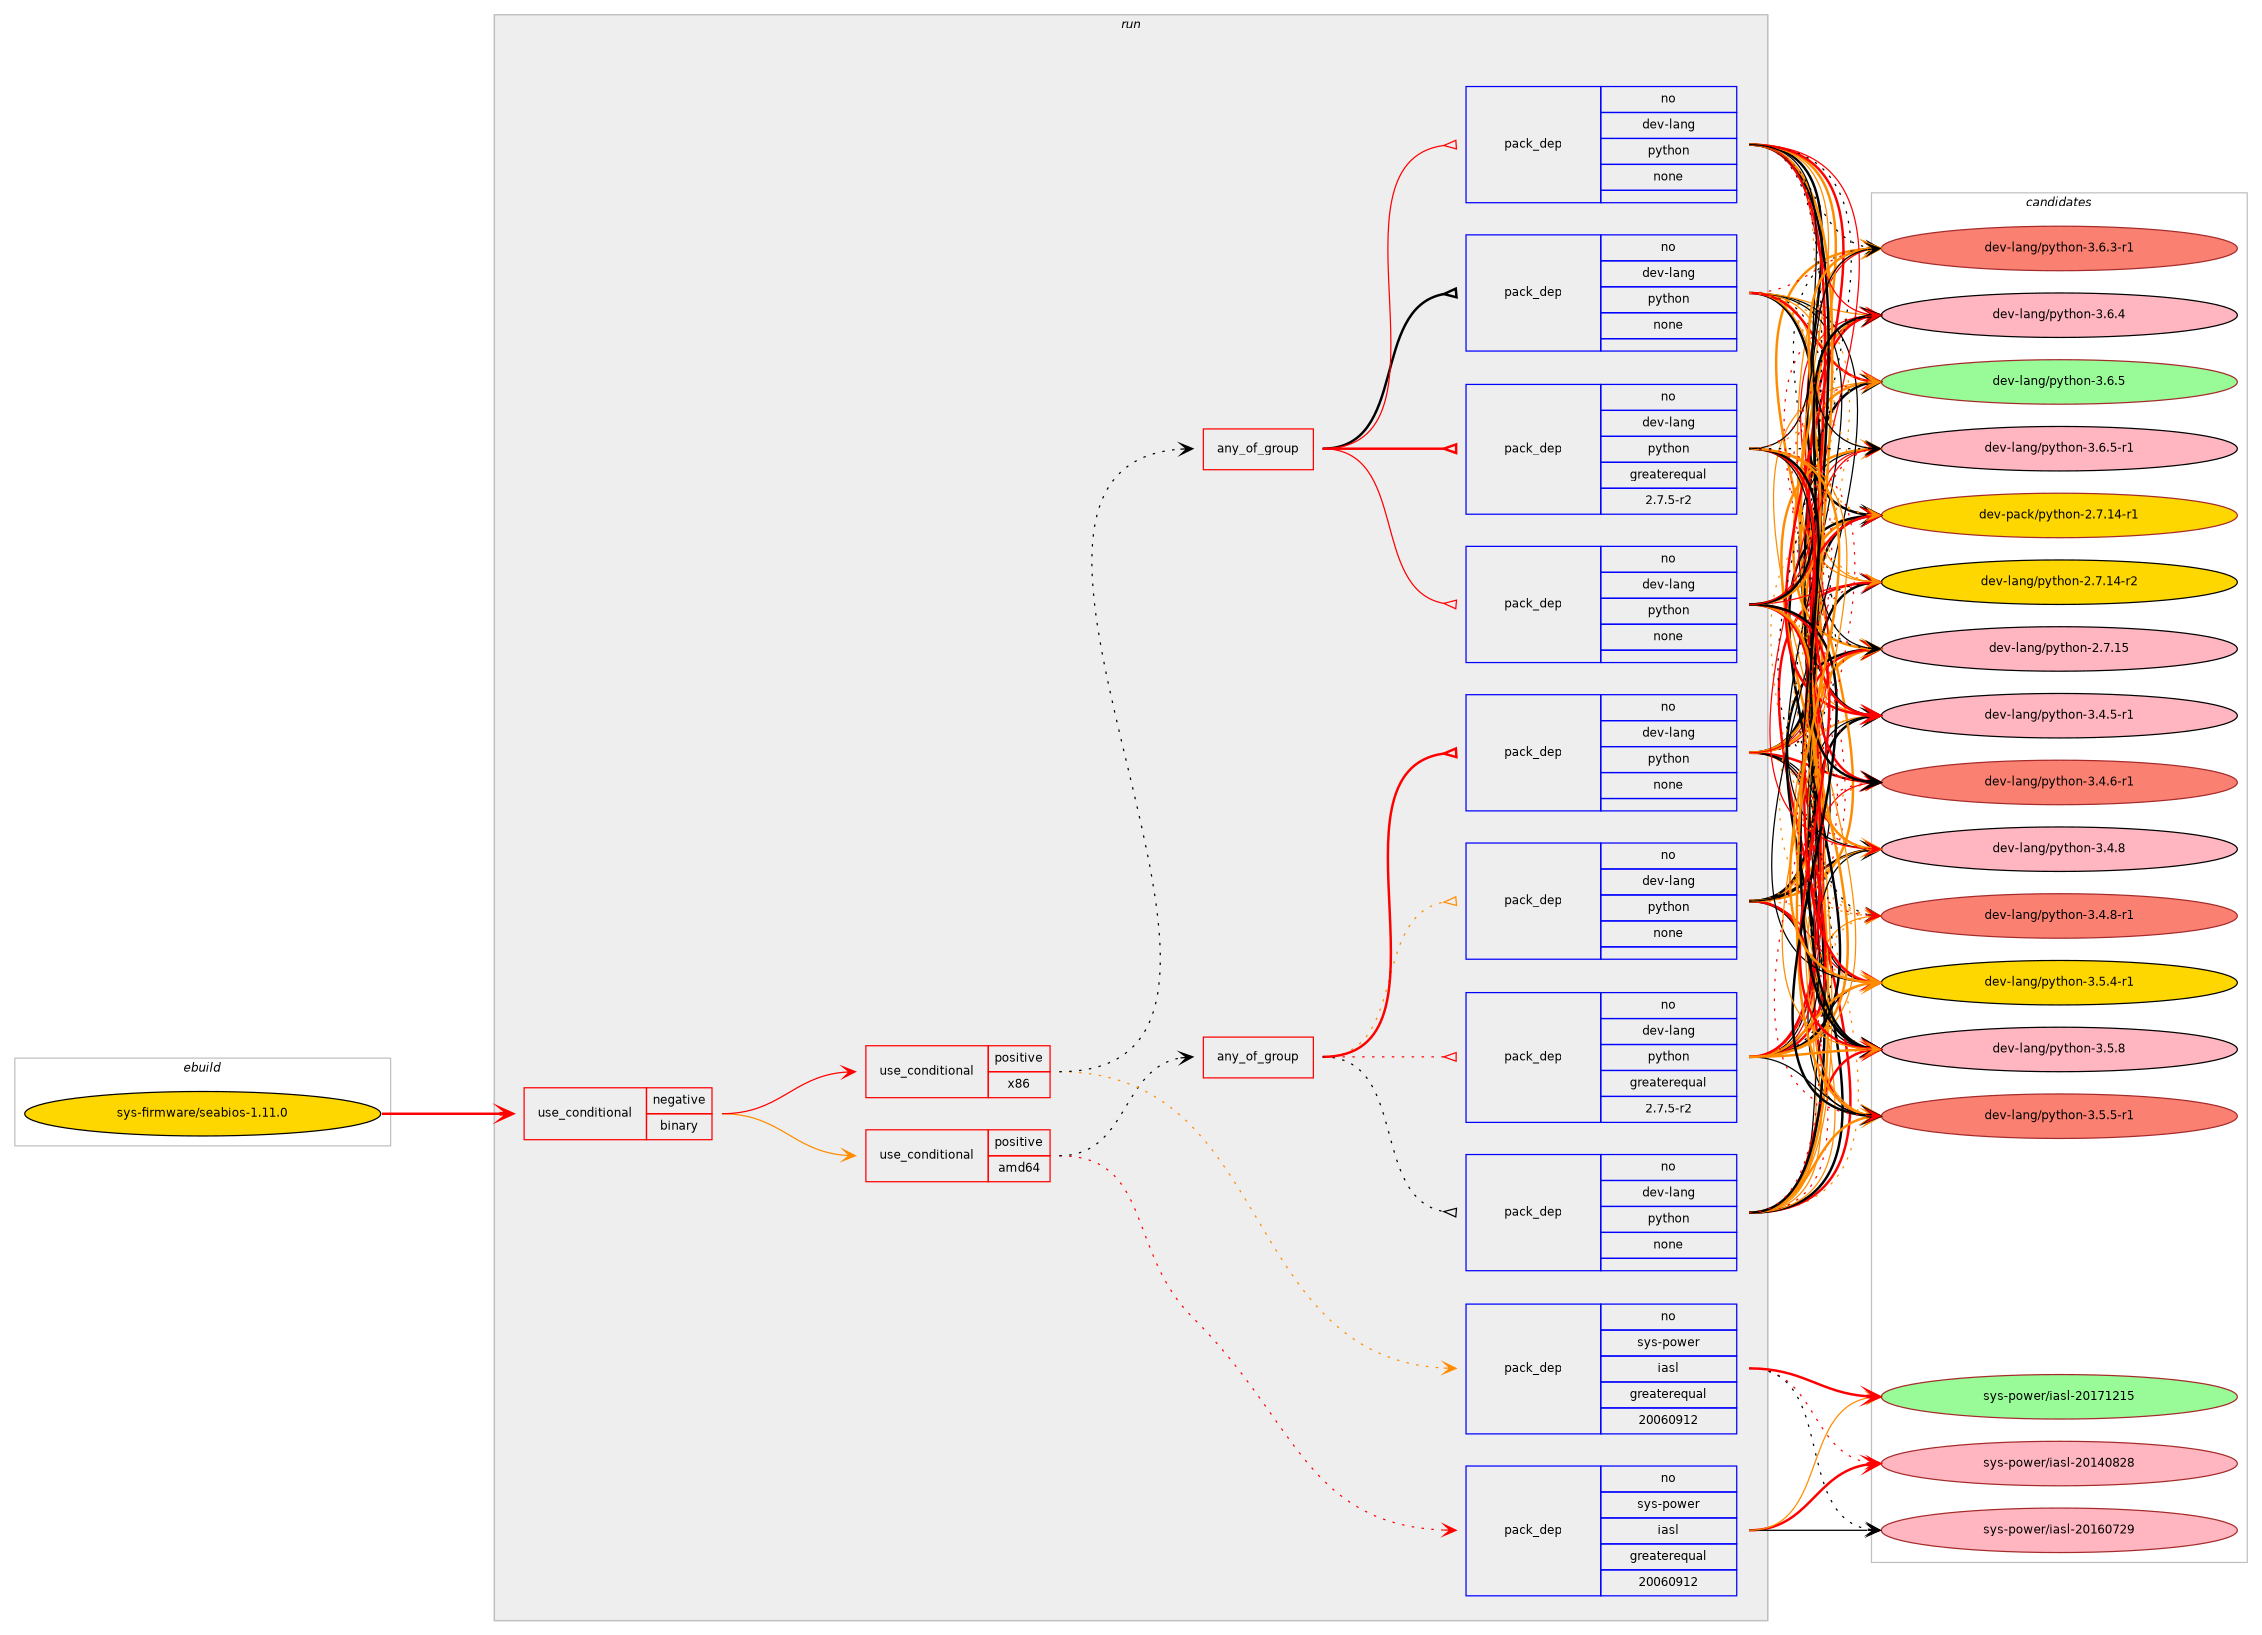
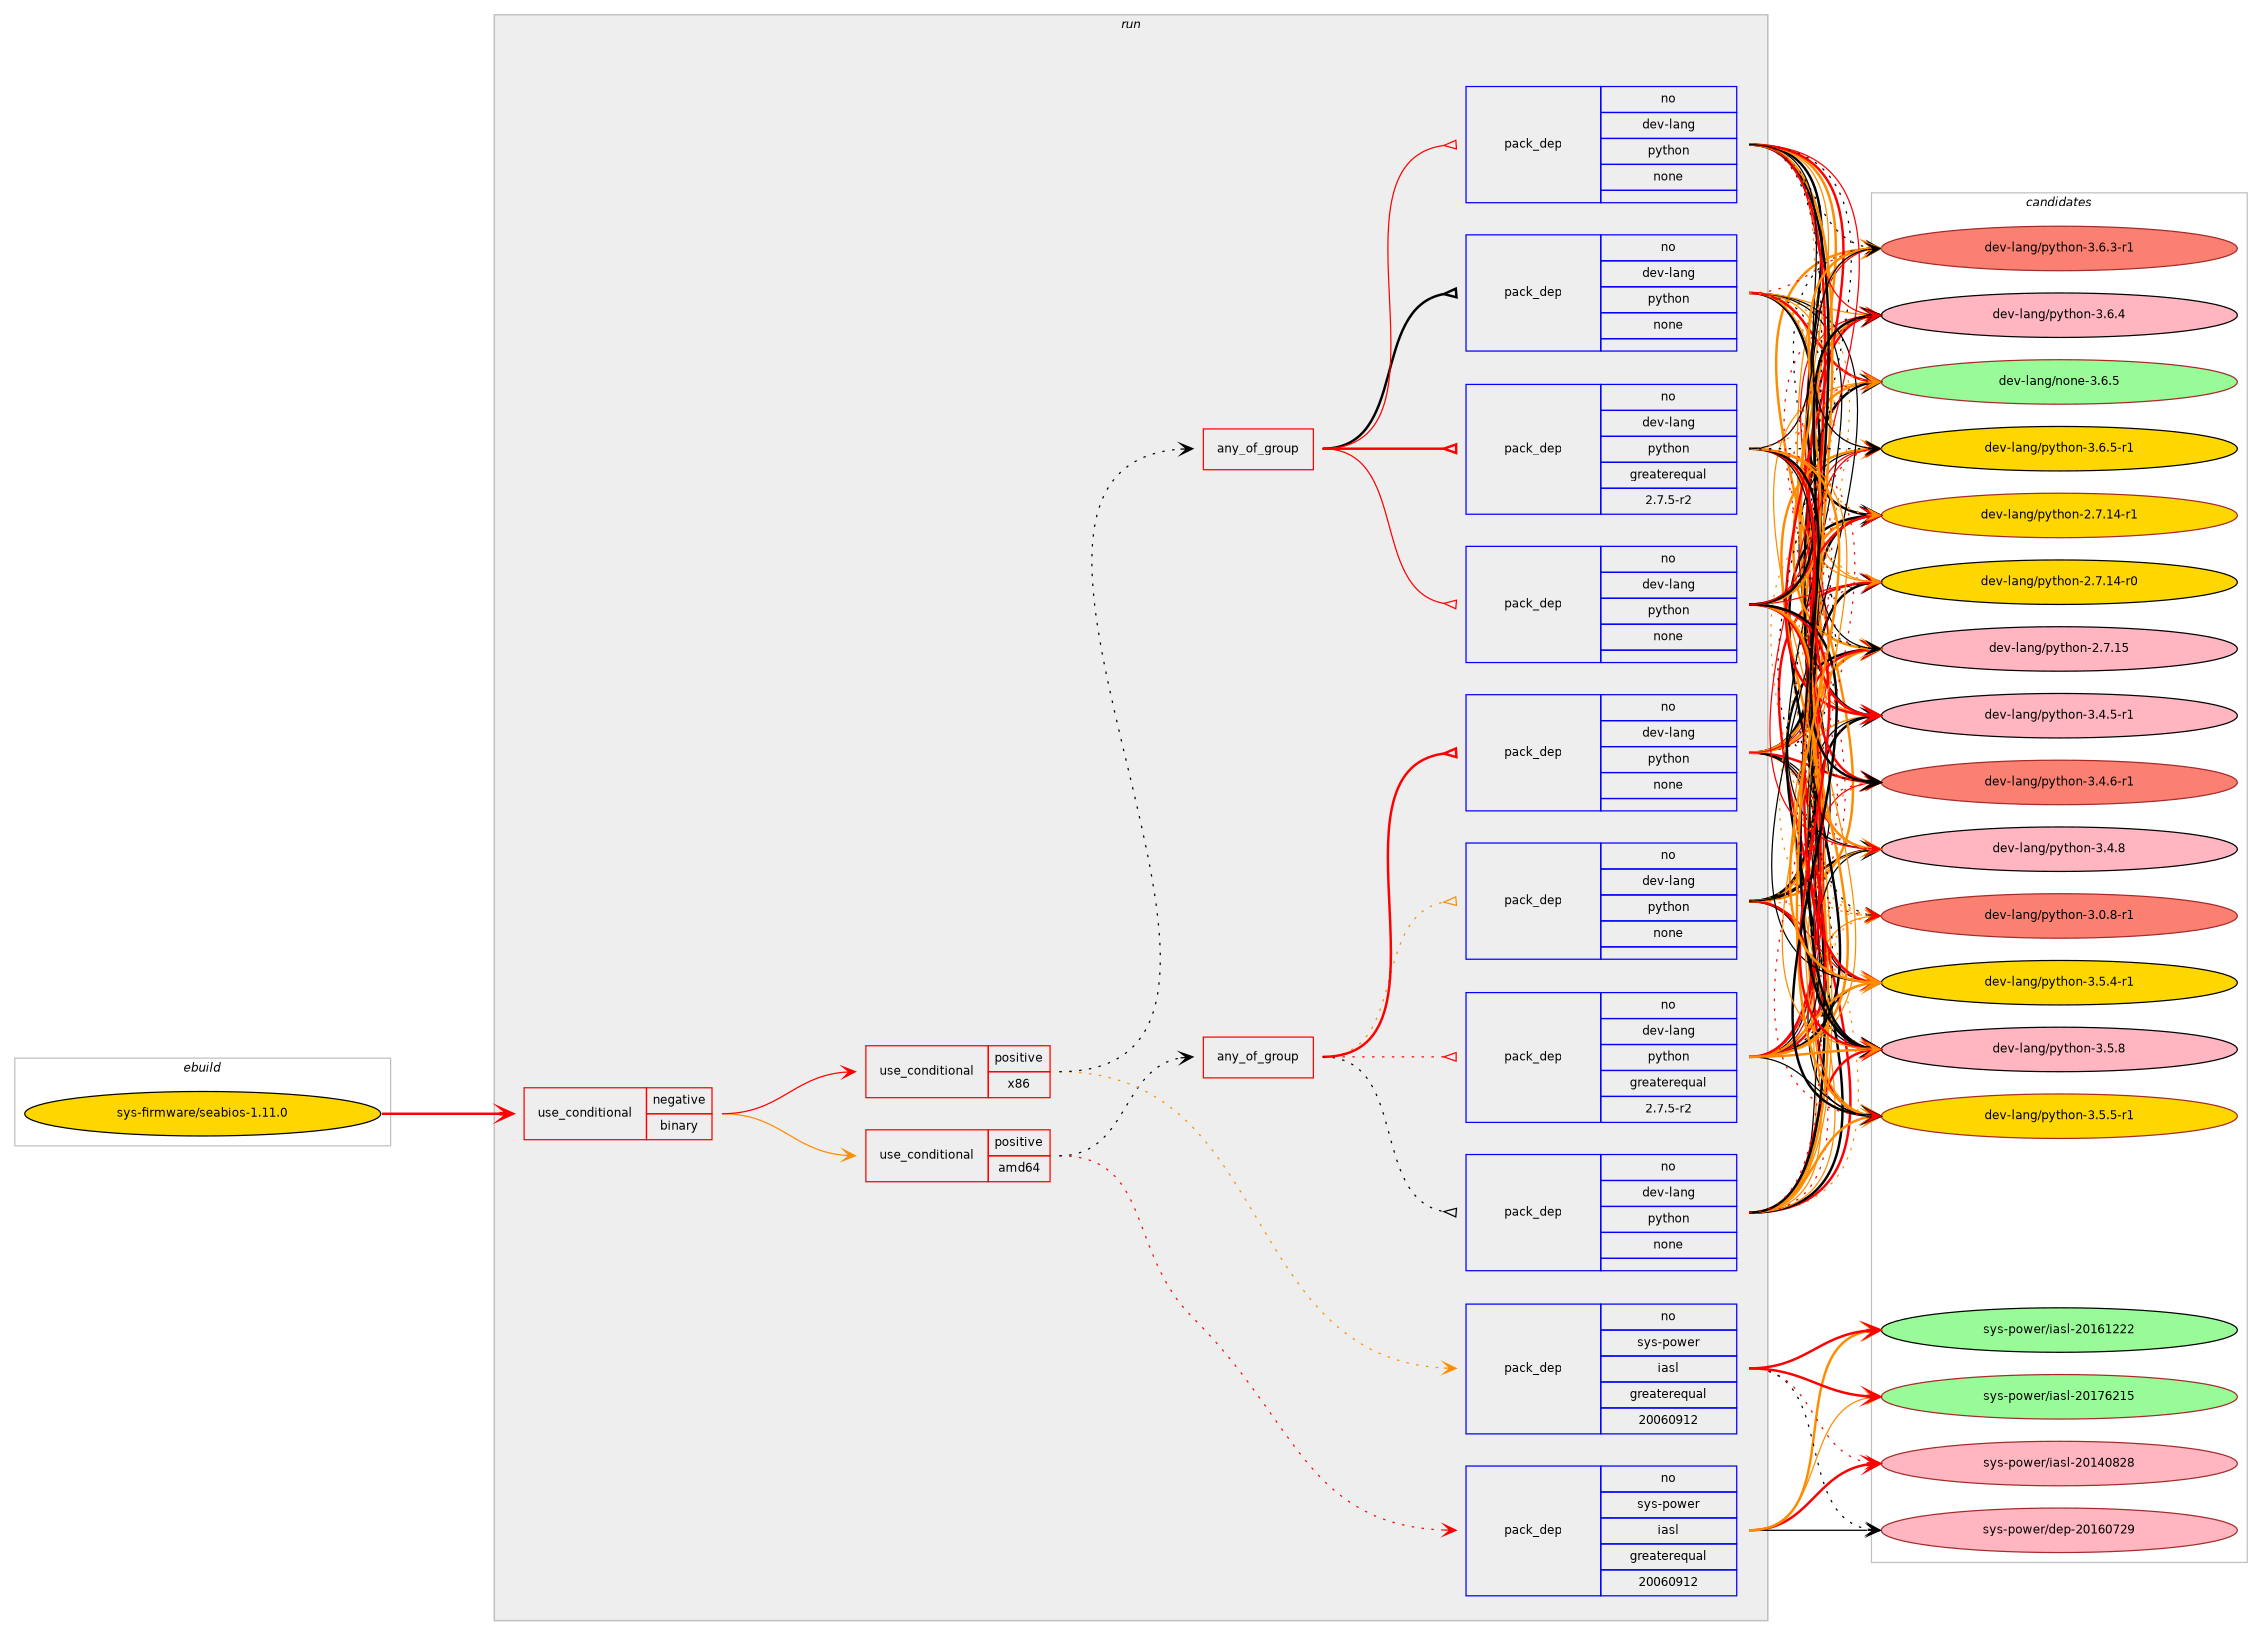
(2059, 382) -> (2059, 382)
(2059, 449) -> (2059, 449)
(2059, 515) -> (2059, 515)
(2059, 582) -> (2059, 582)
(2059, 916) -> (2059, 916)
(2059, 1116) -> (2059, 1116)
none -> (2059, 1330)
(2059, 1397) -> (2059, 1397)
(2059, 1530) -> (2059, 1530)
